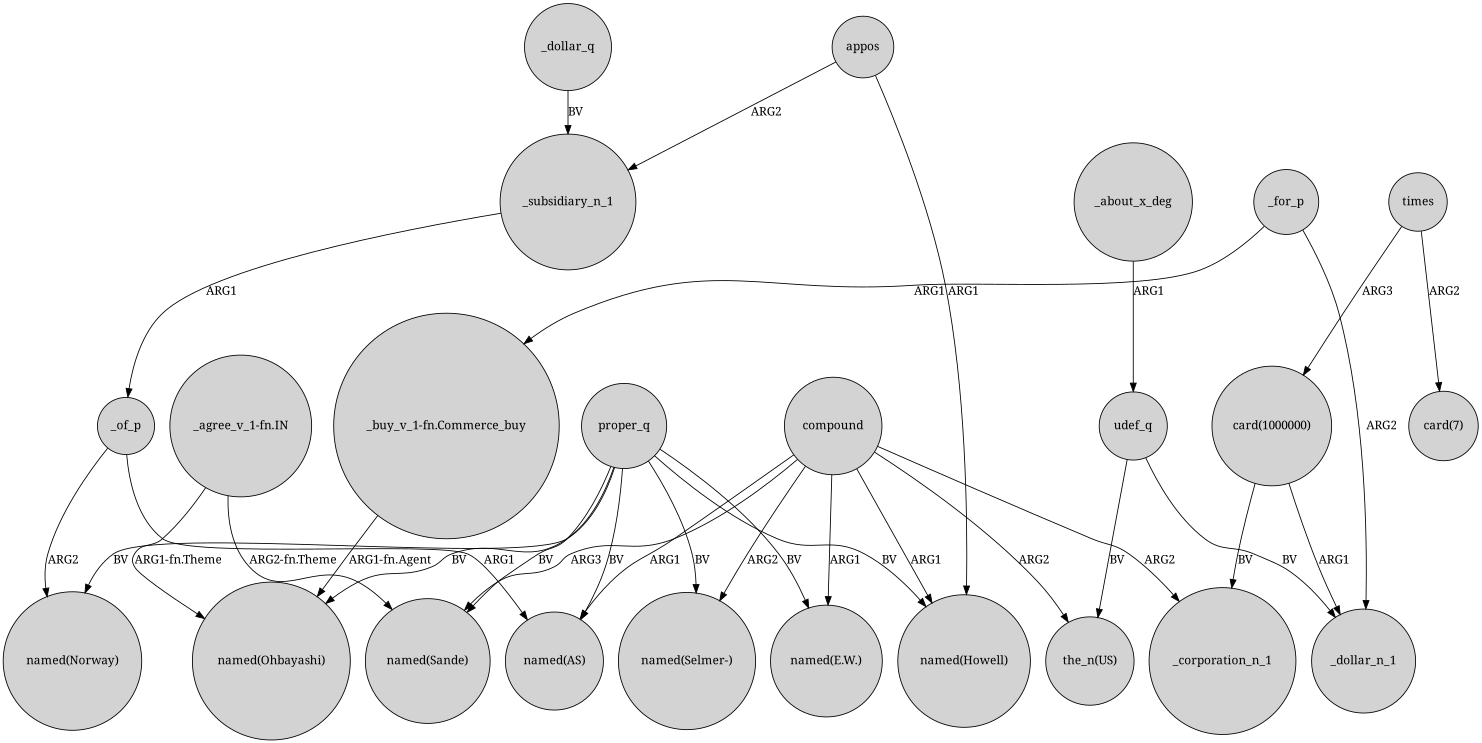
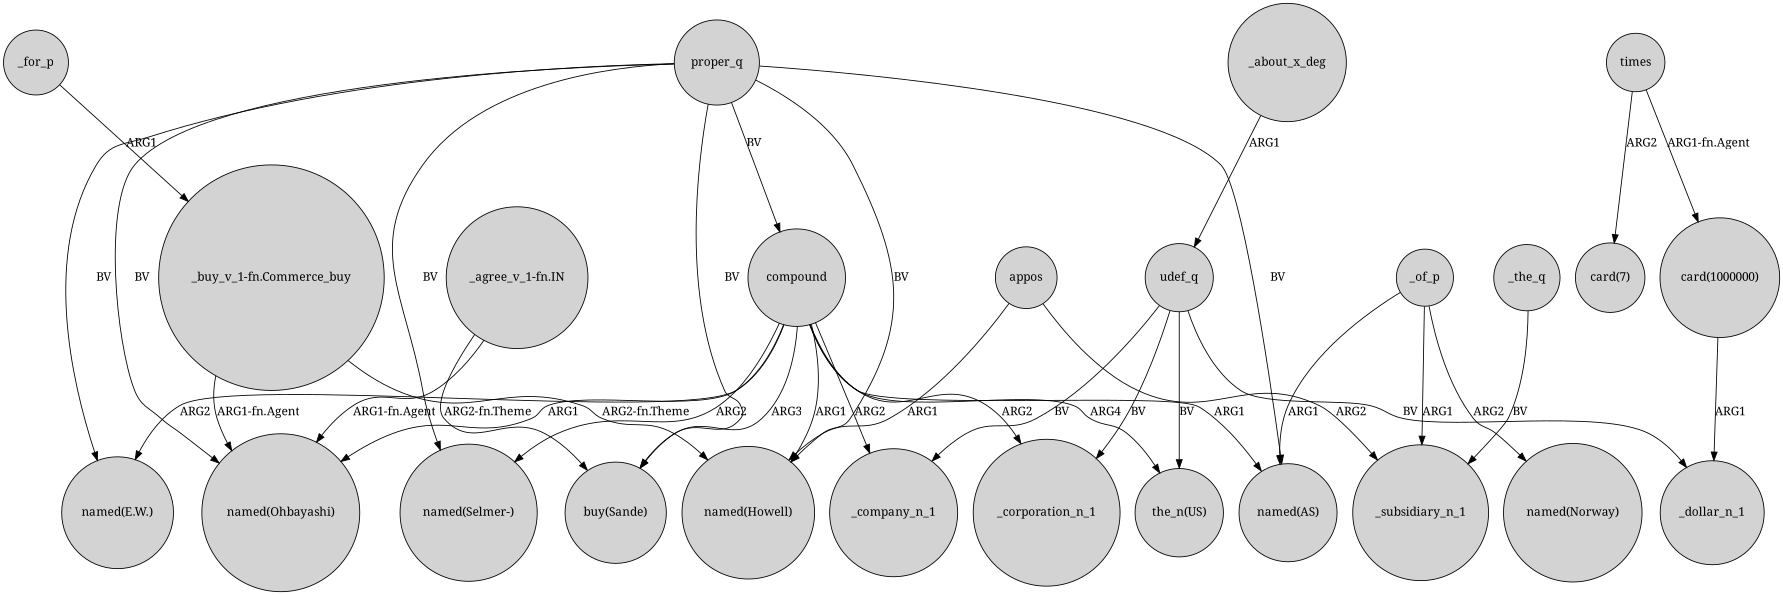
(568, 47) -> (1527, 278)
(286, 259) -> (1423, 371)
(1378, 292) -> (1709, 143)
none -> (543, 409)
none -> (590, 410)
(1357, 411) -> none
none -> (894, 513)
(1243, 531) -> (1142, 384)
(276, 544) -> (754, 163)
(178, 560) -> (395, 412)
(846, 560) -> (195, 412)
(1034, 560) -> (1106, 412)
(428, 661) -> (616, 513)
